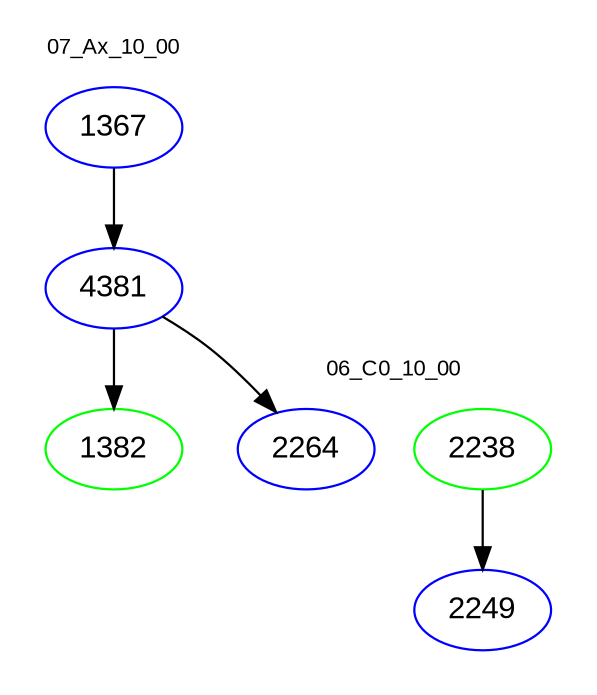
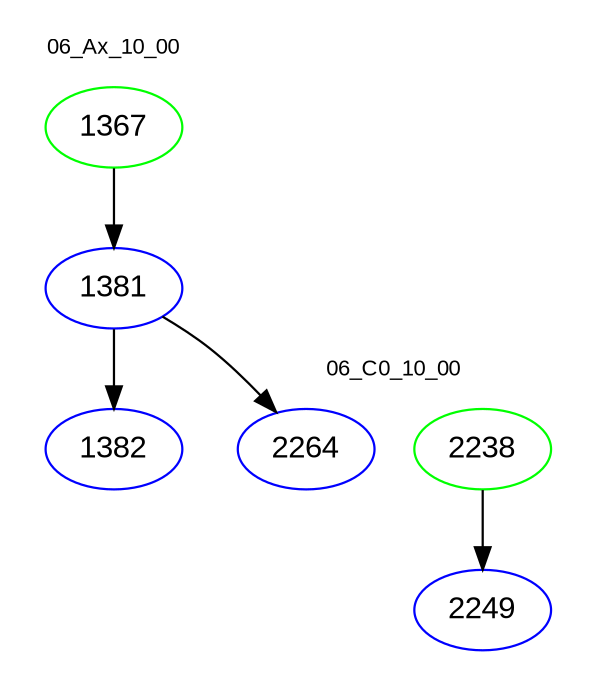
(114, 48) -> (114, 48)
(114, 127) -> (114, 127)
(114, 288) -> (114, 288)
(114, 449) -> (114, 449)
